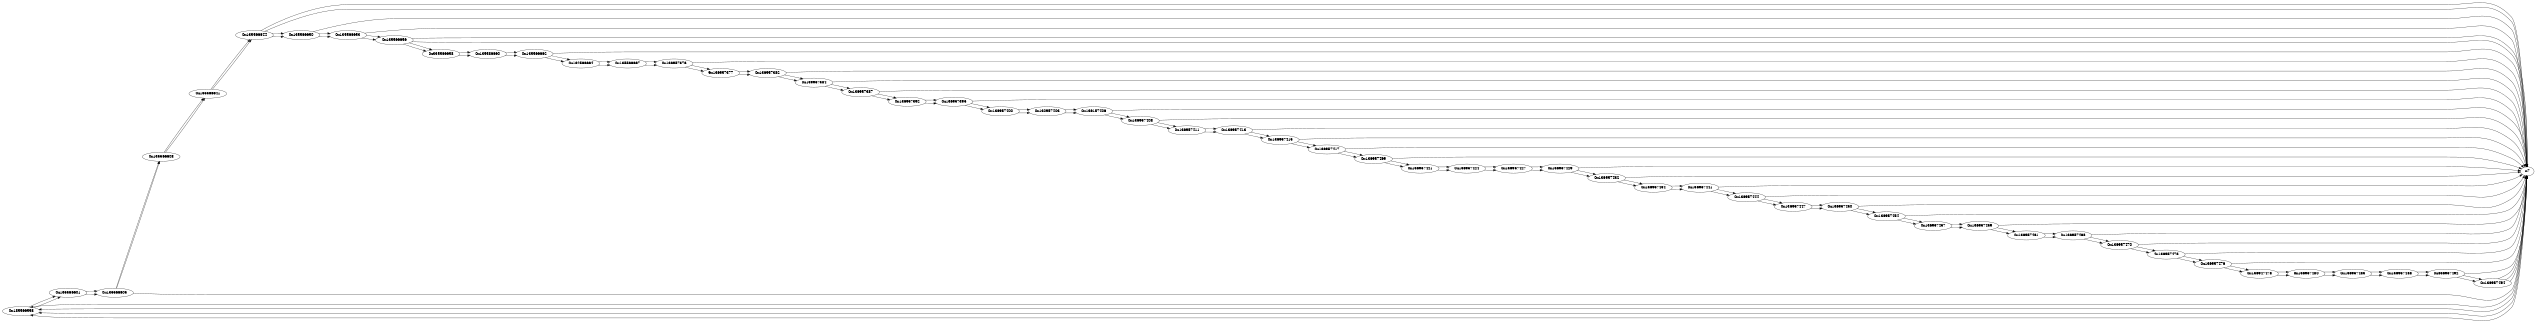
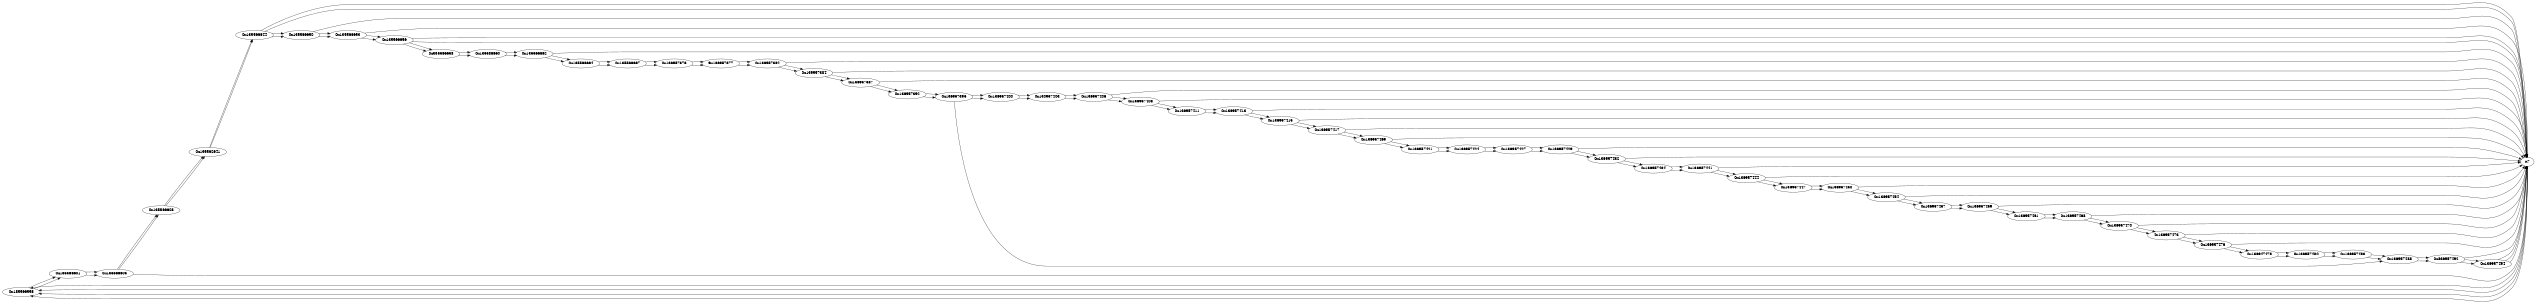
(1652, 61) -> none
(581, 64) -> (581, 63)
(208, 94) -> (208, 152)
(1772, 100) -> (1611, 266)
(1094, 111) -> (1094, 97)
